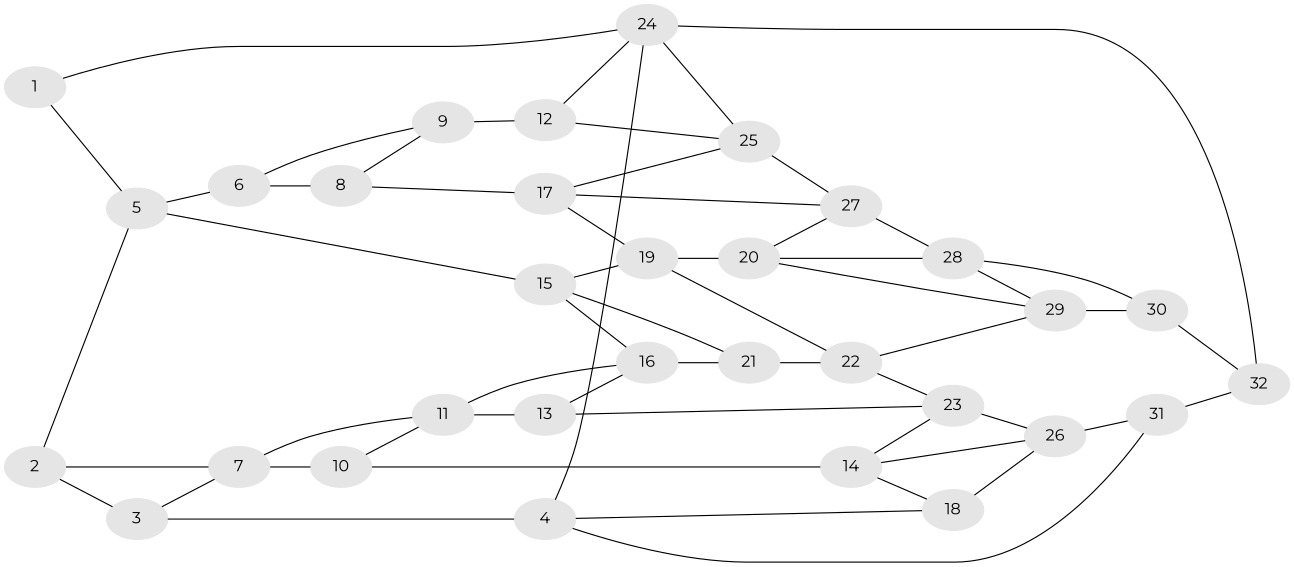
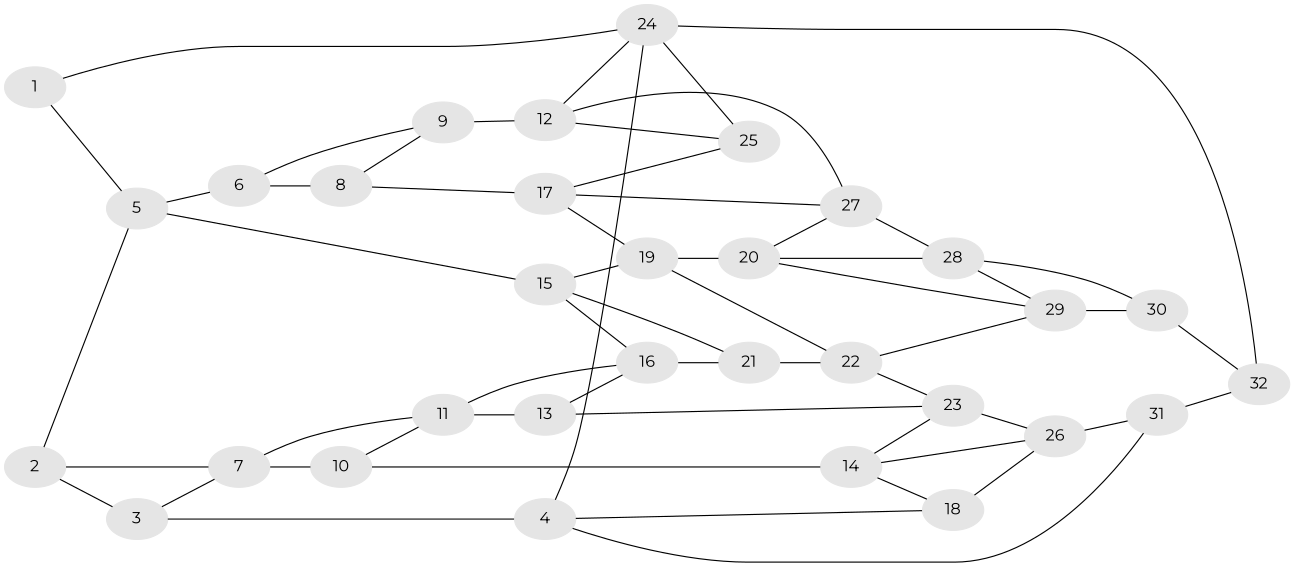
(800, 174) -> (726, 95)
